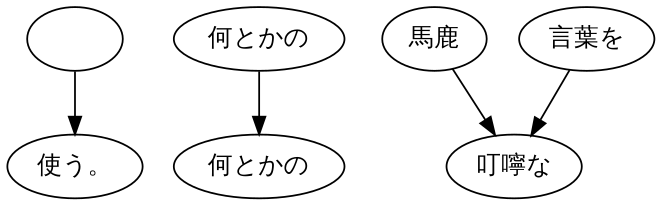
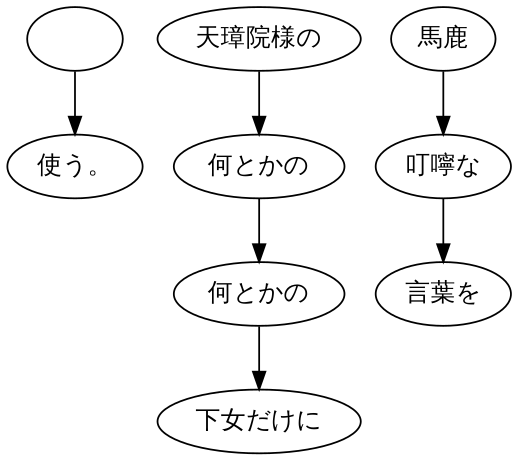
none -> (259, 39)
(555, 95) -> (443, 222)
none -> (259, 421)
